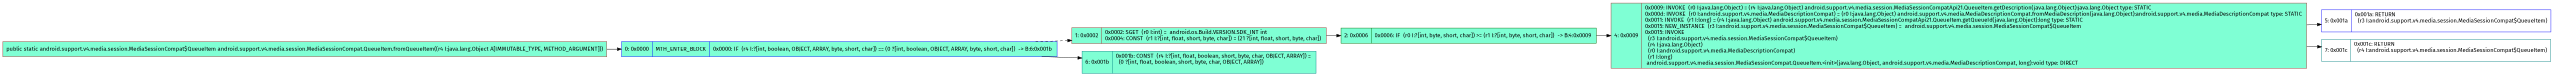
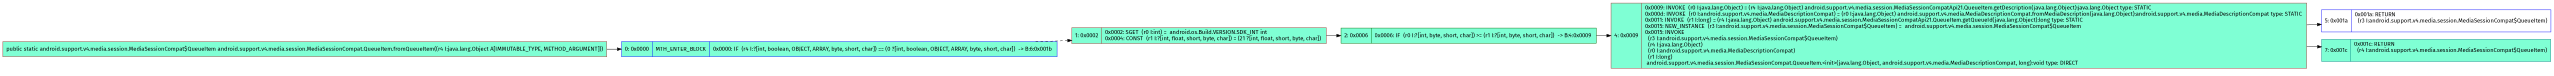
(2436, 50) -> (2436, 50)
(1199, 62) -> none
